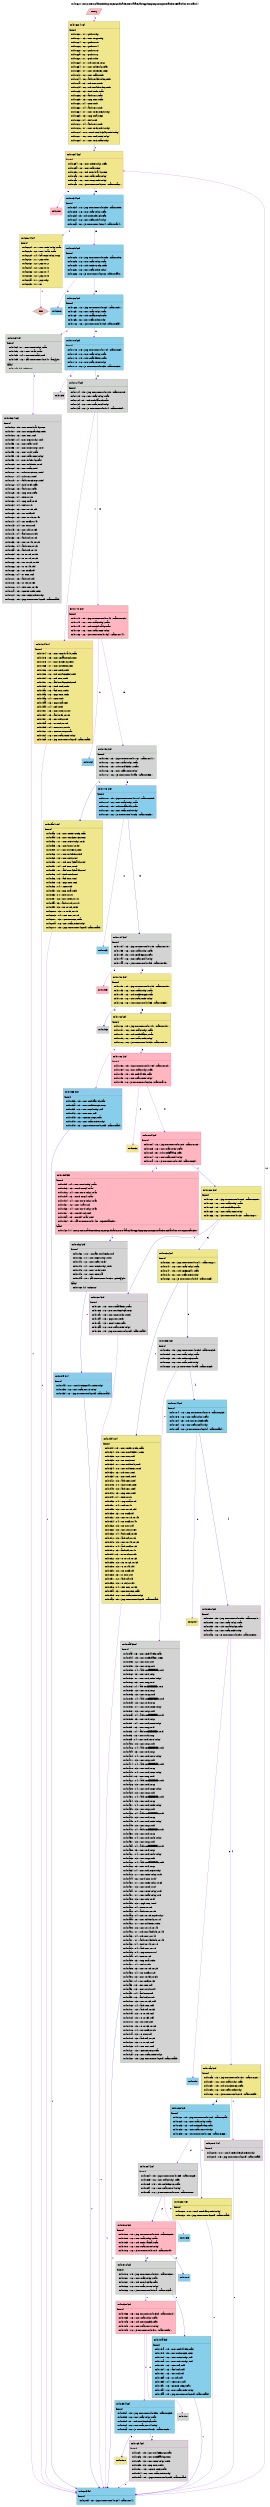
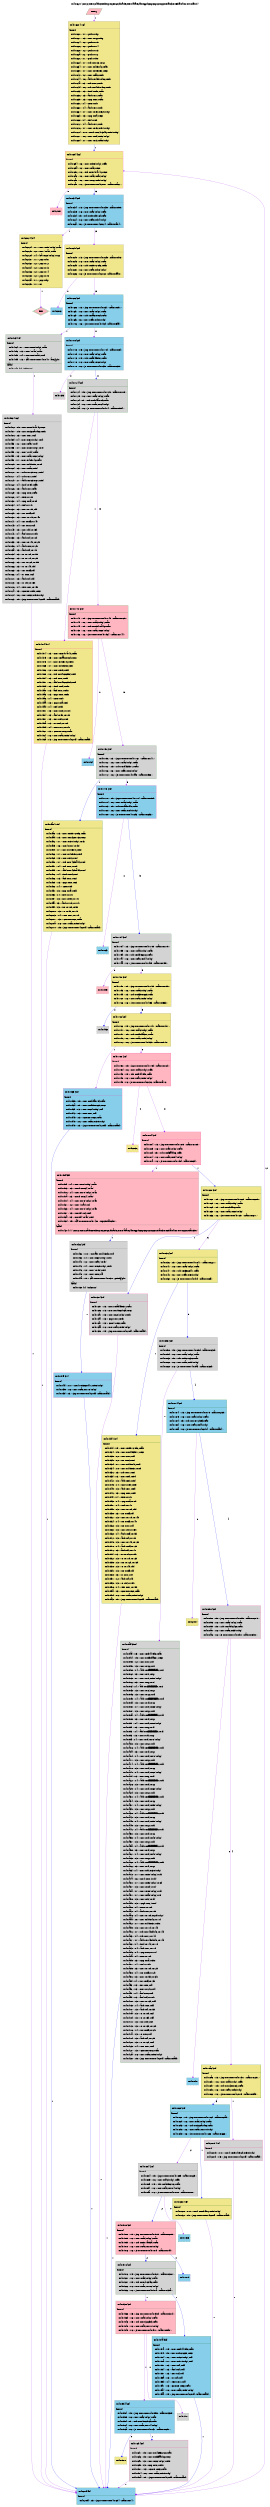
(94, 261) -> (94, 261)
